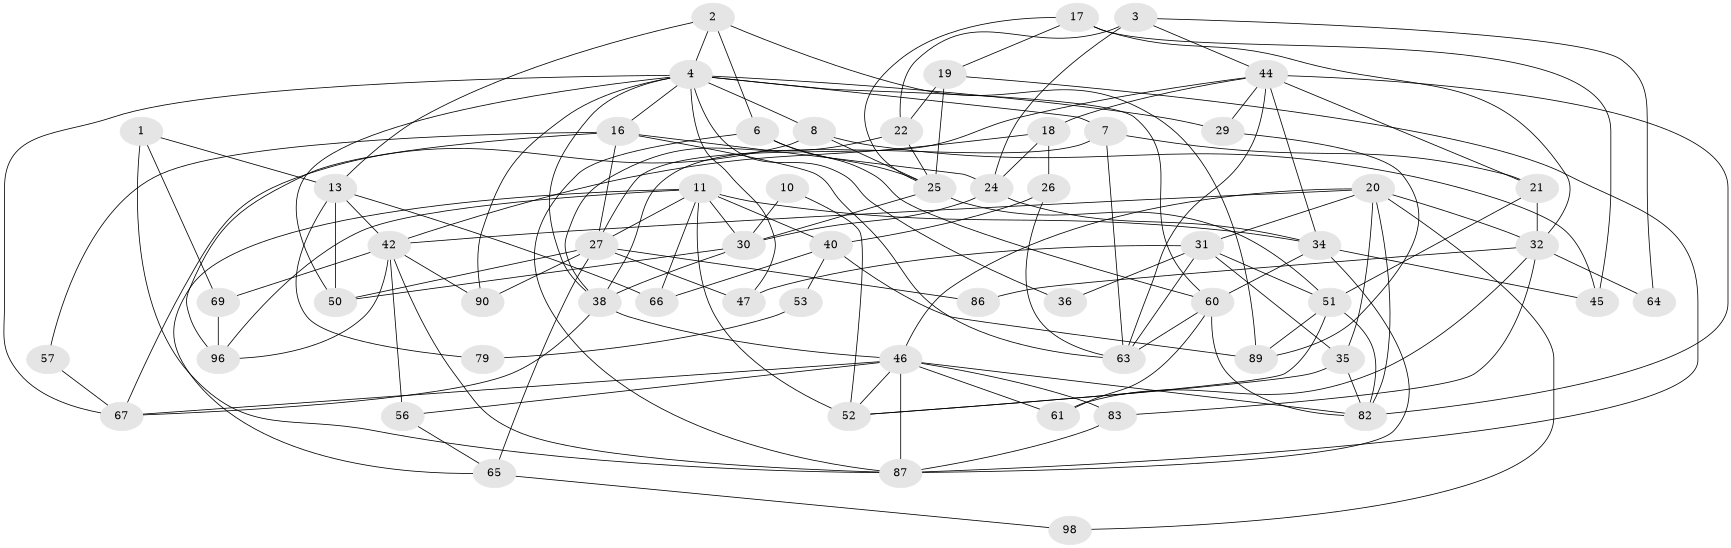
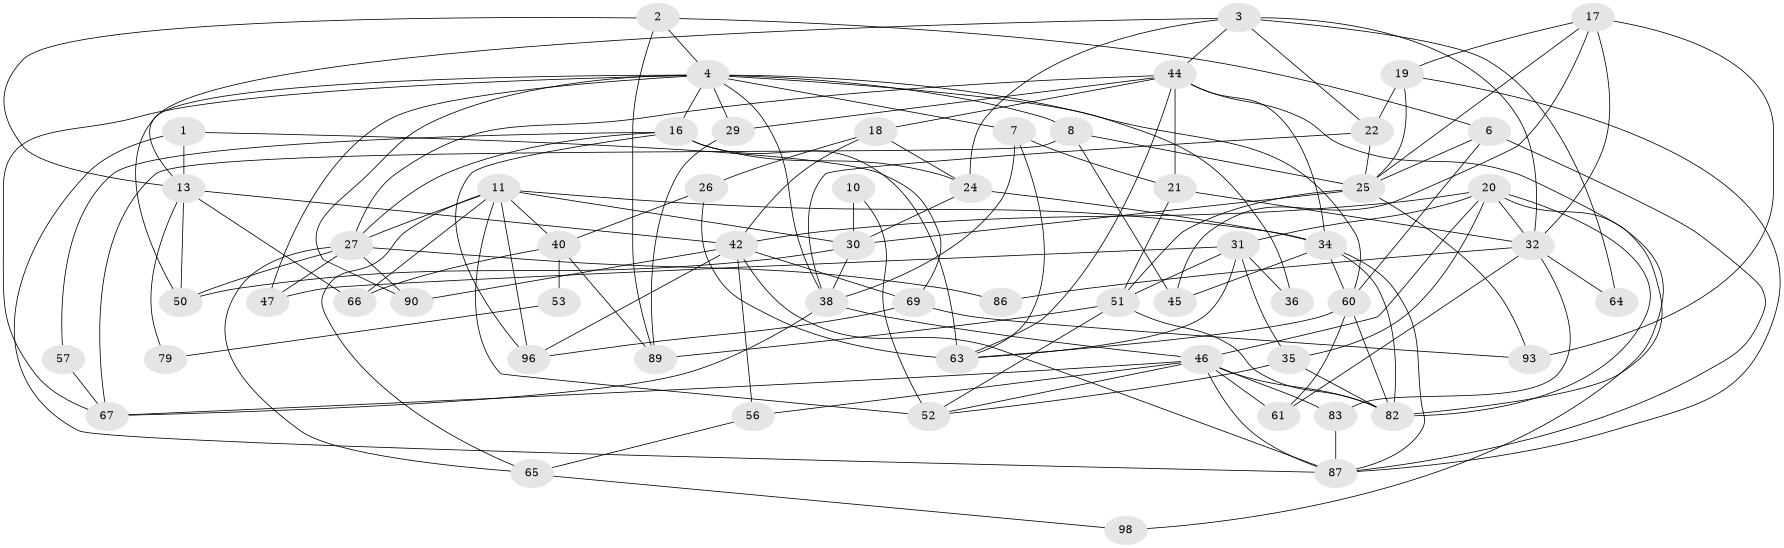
none -> (620, 41)
none -> (1456, 61)
none -> (1390, 319)
none -> (1530, 359)
